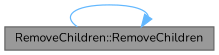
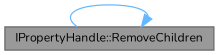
(109, 38) -> (109, 38)
